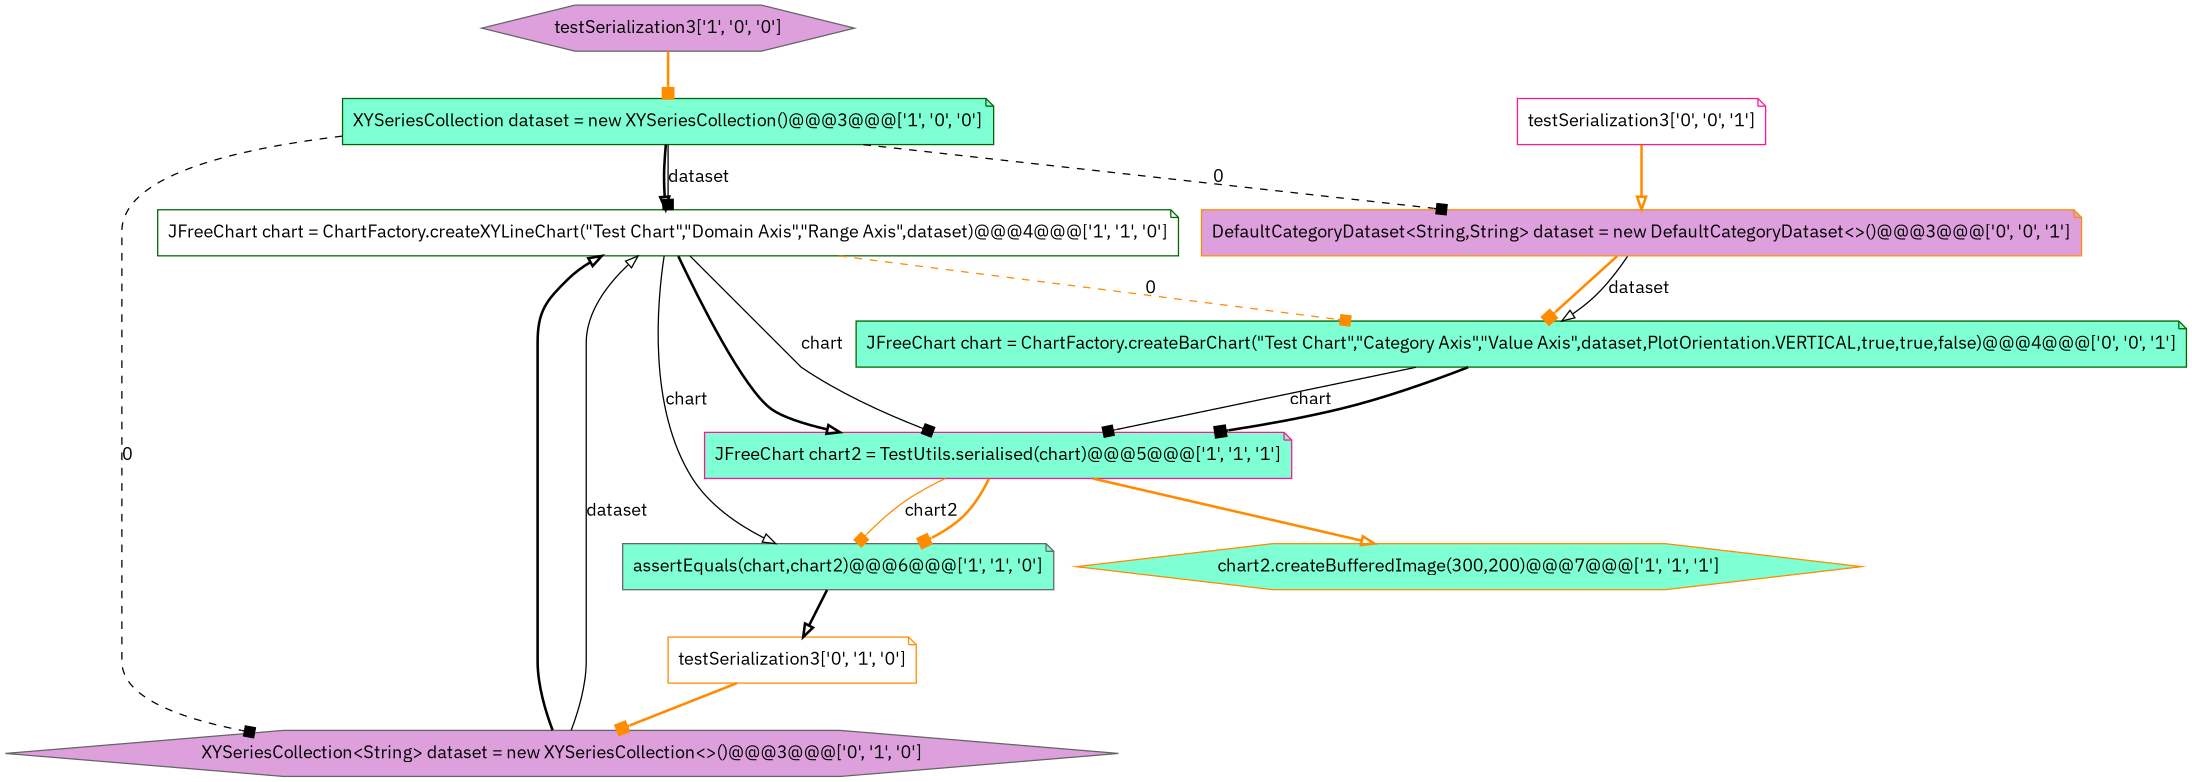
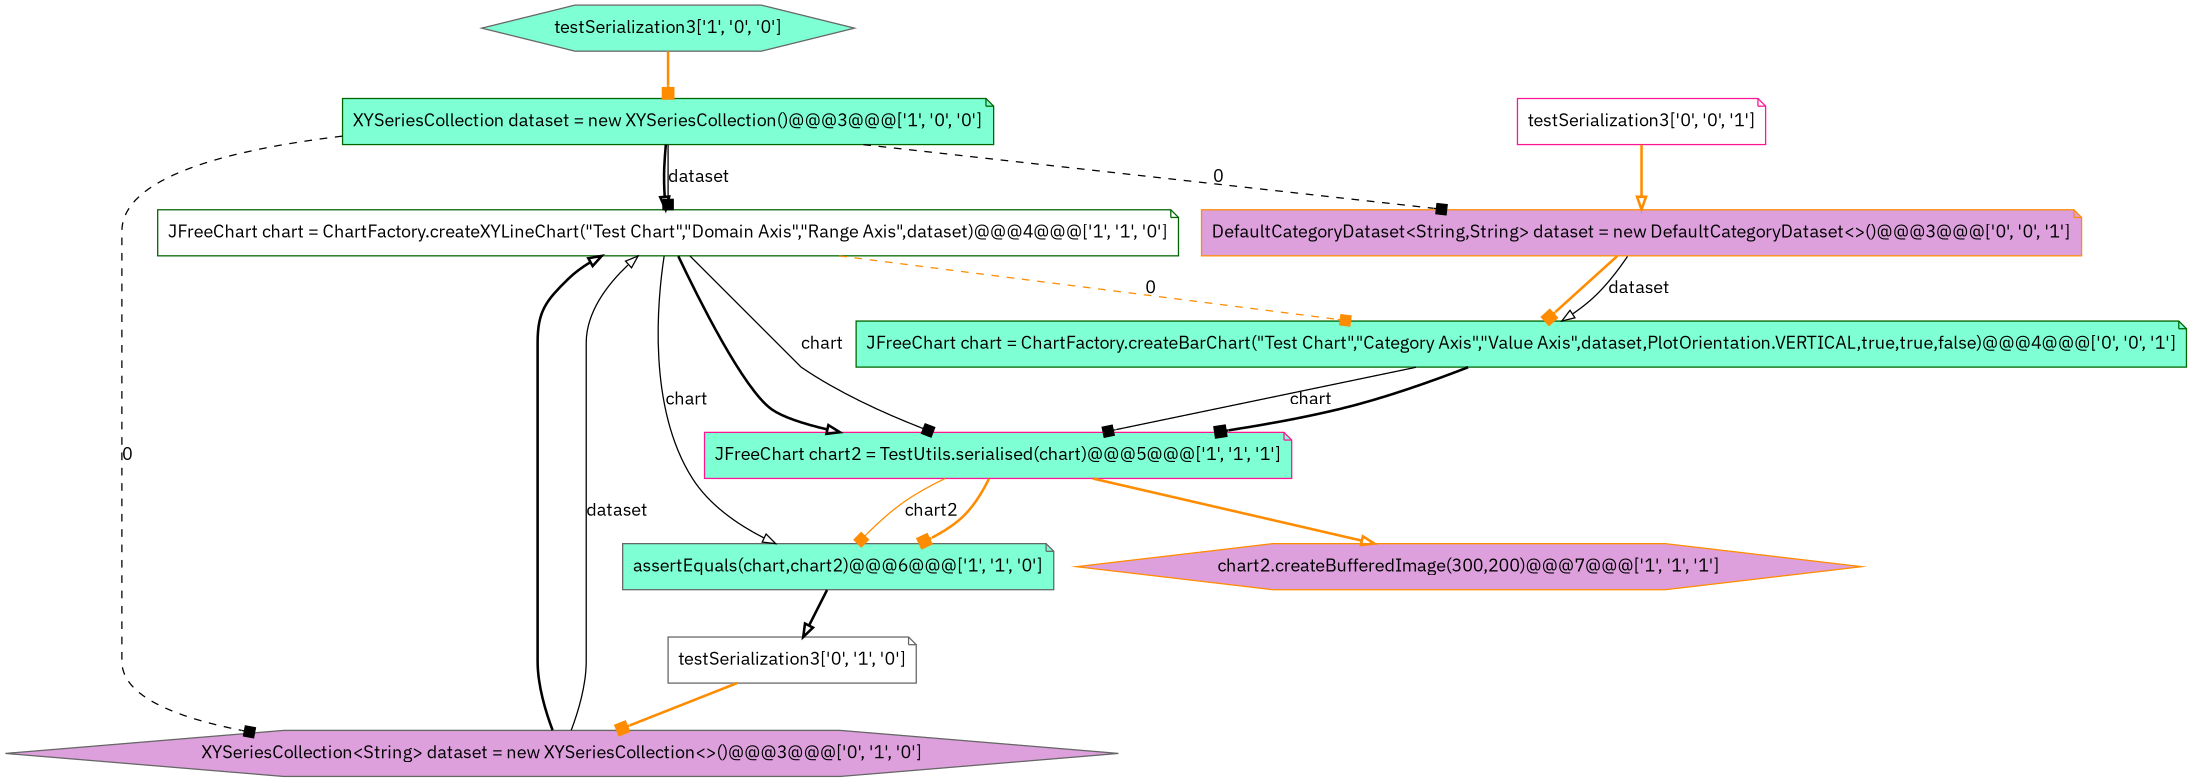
(668, 28) -> (668, 28)
(1469, 567) -> (1469, 567)
(792, 660) -> (792, 660)
